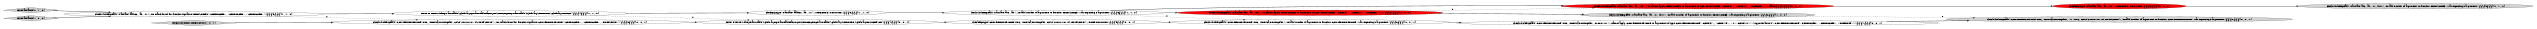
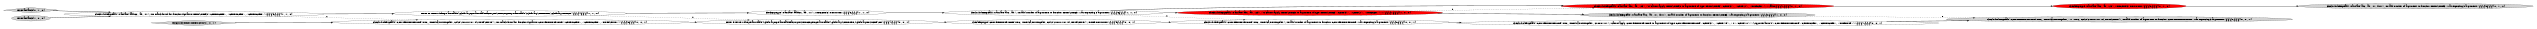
(31, 18) -> (31, 18)
